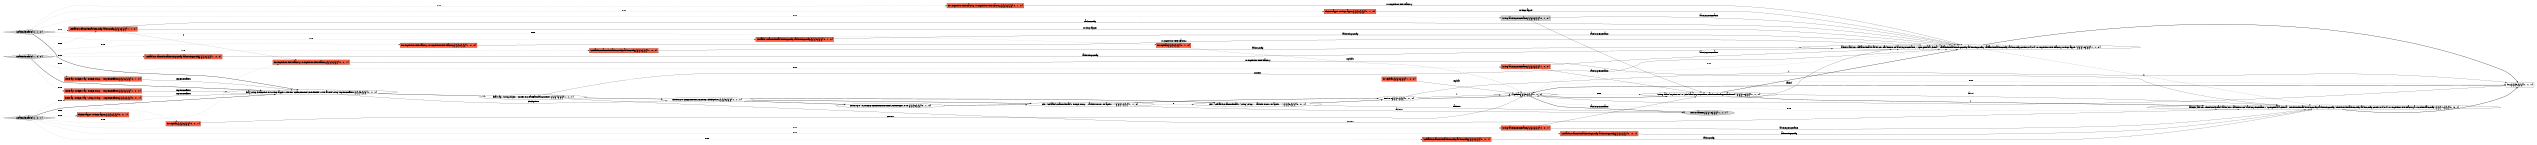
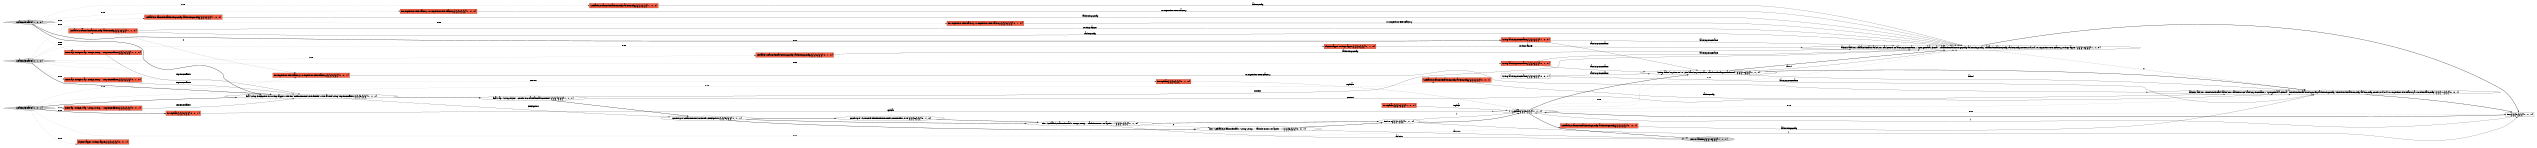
(1526, 18) -> (1526, 63)
(533, 32) -> (533, 80)
(766, 68) -> (765, 41)
(107, 108) -> (102, 113)
(890, 116) -> (890, 110)
(768, 128) -> none
(1526, 128) -> (1526, 76)
